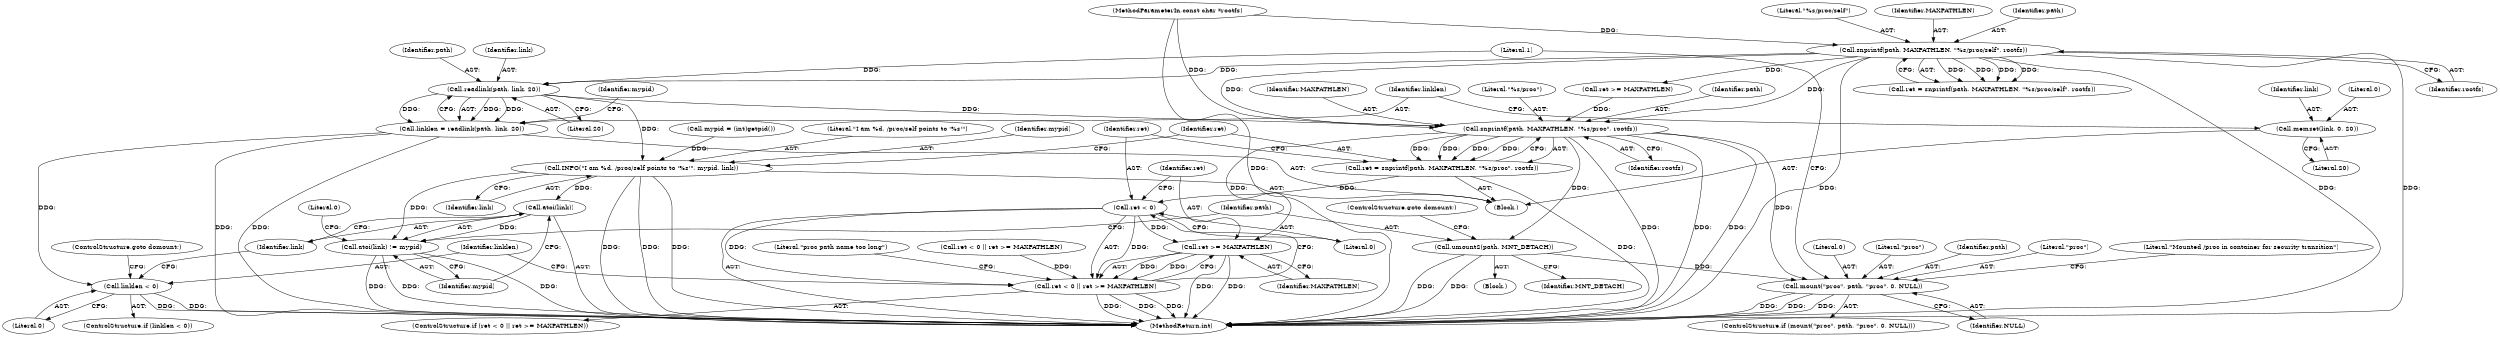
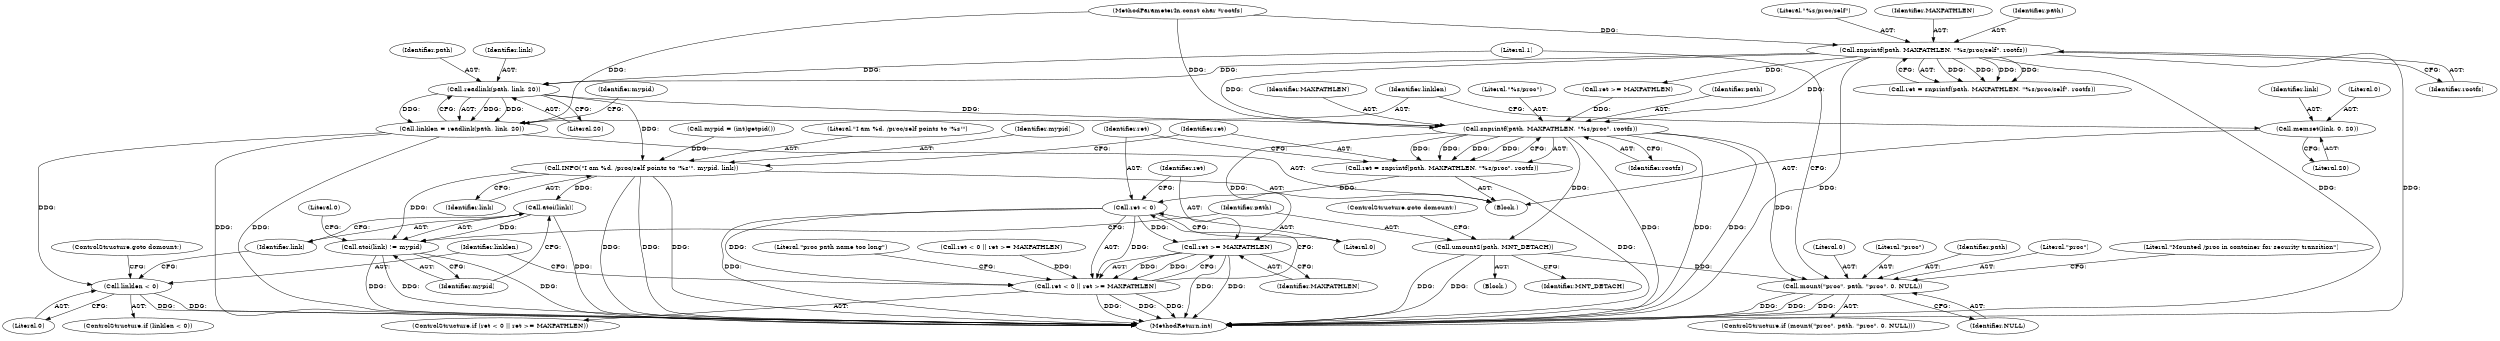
(1311, 209) -> (795, 29)
(584, 267) -> (584, 267)
(734, 267) -> (734, 267)
